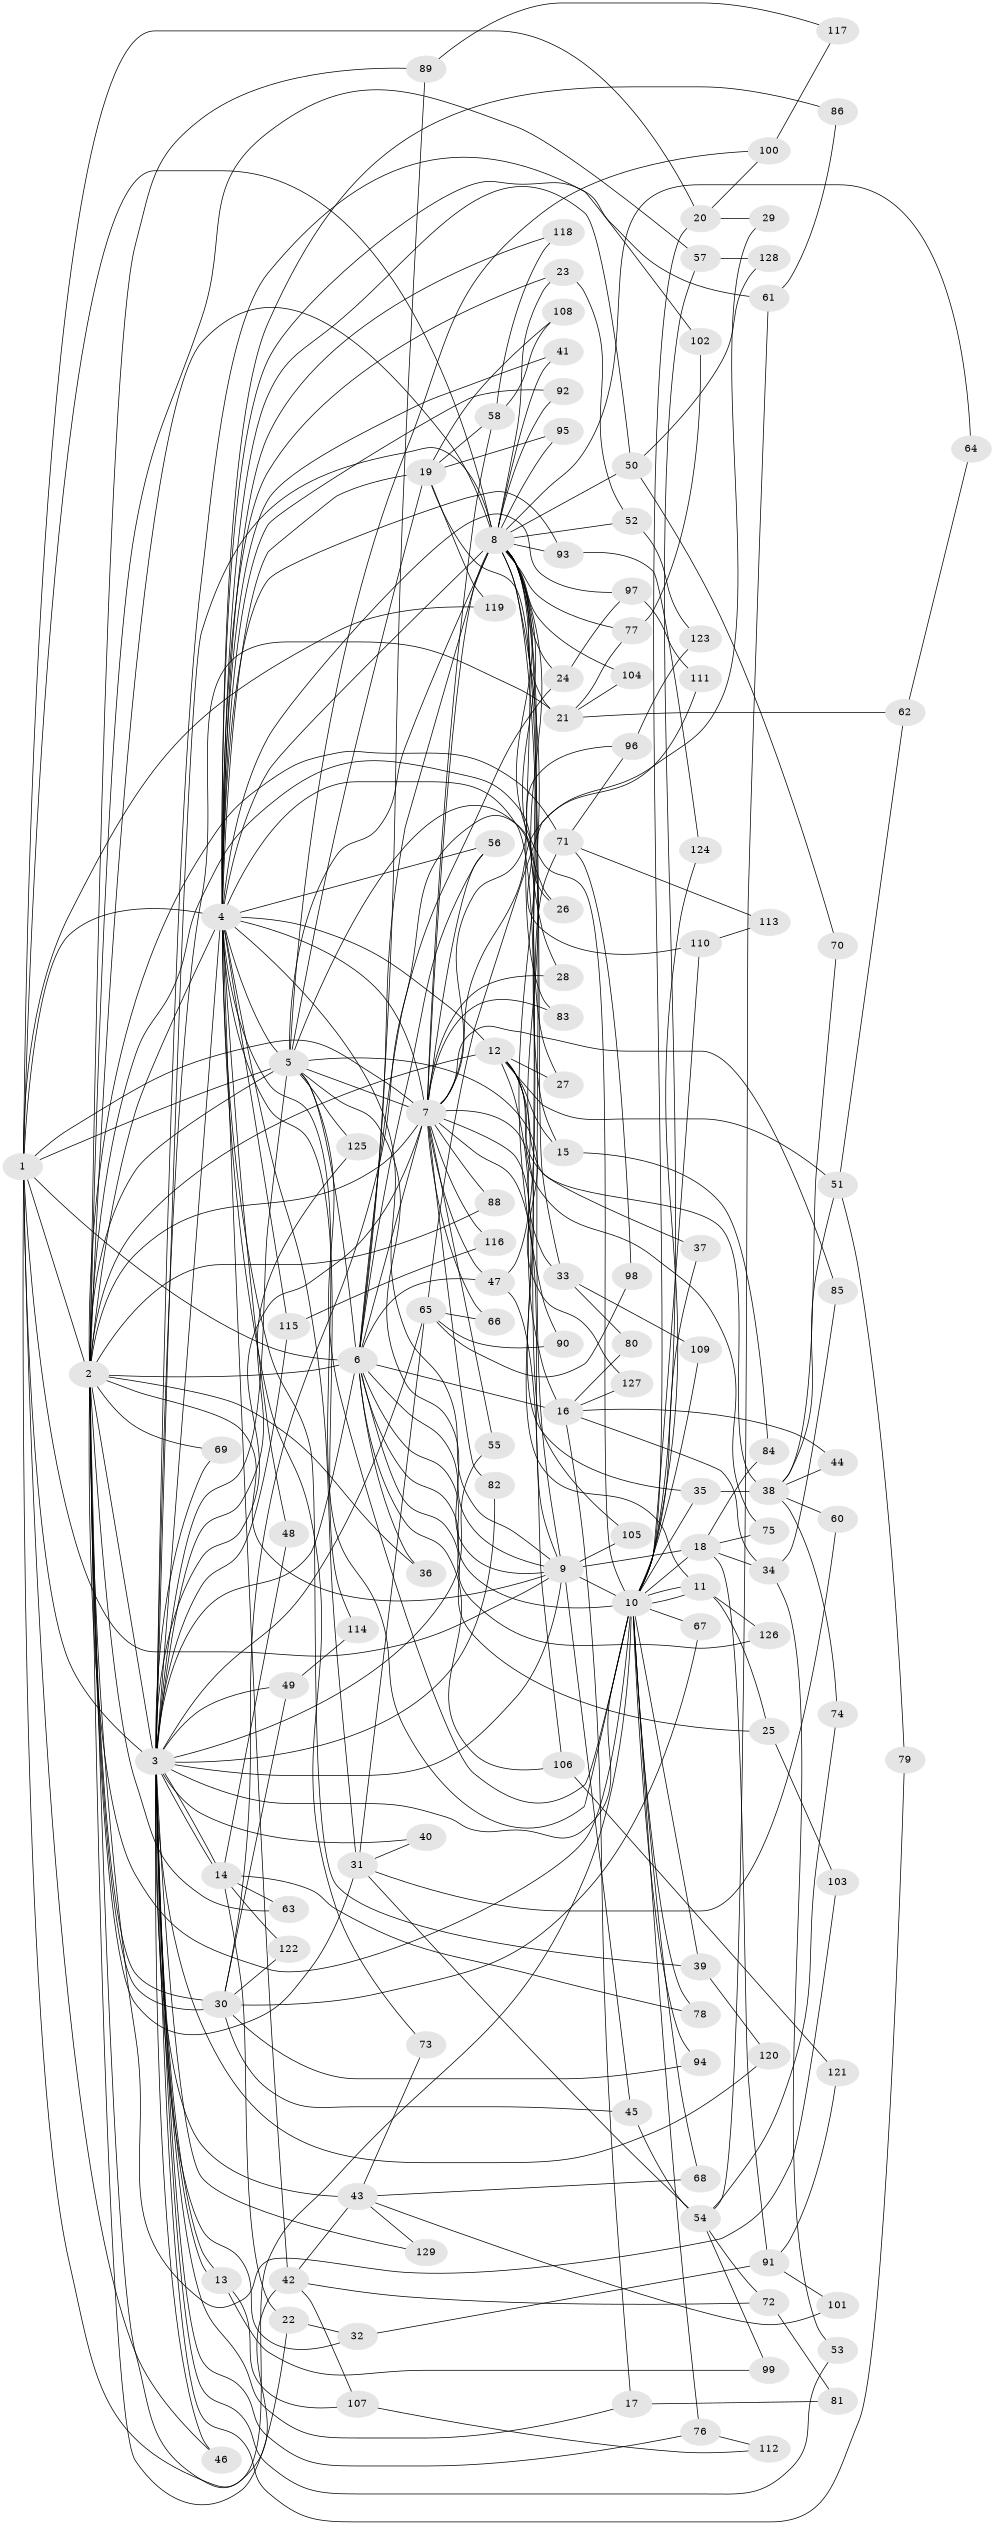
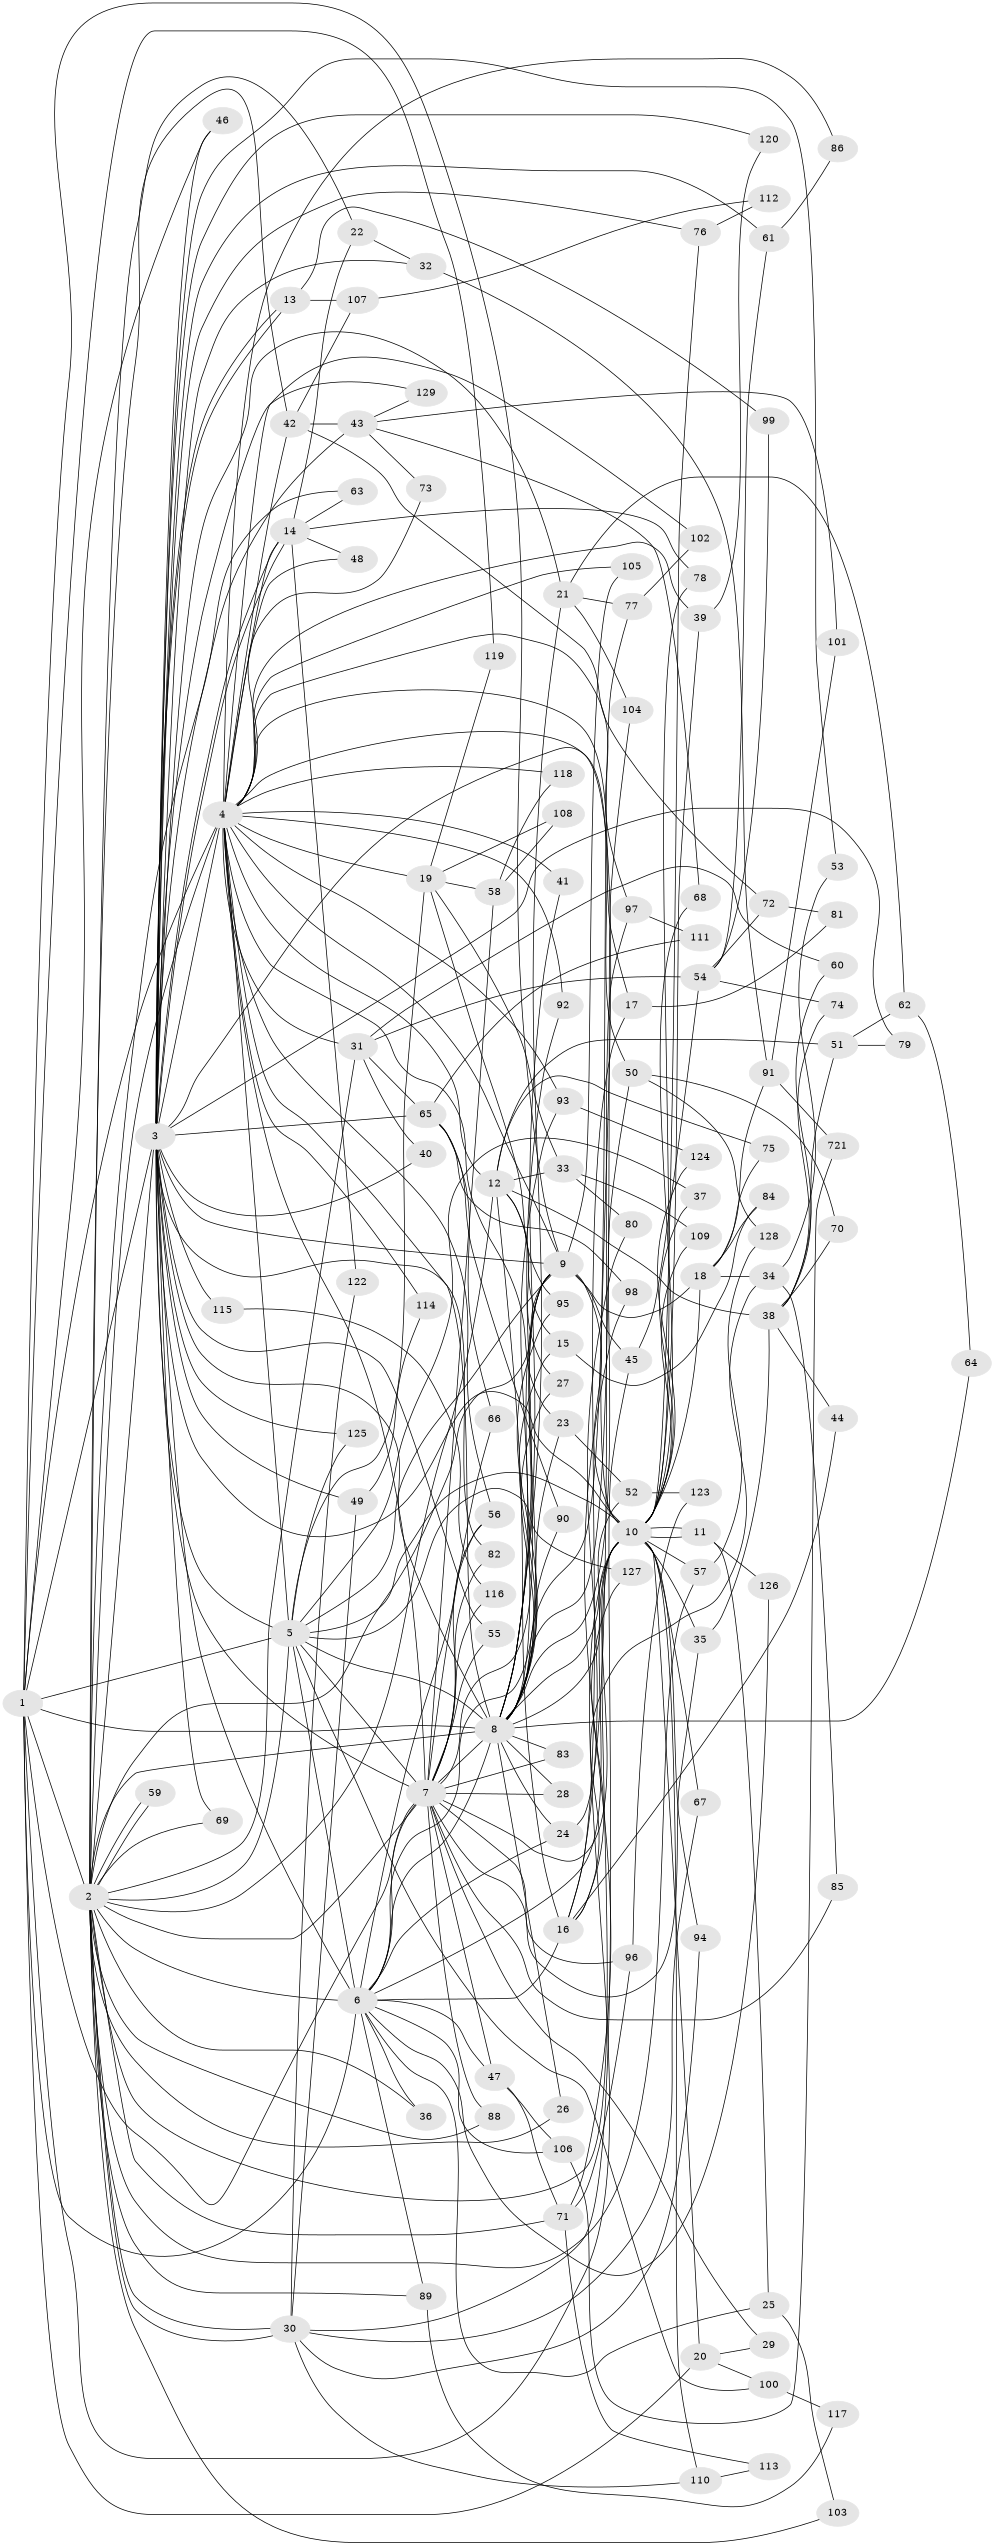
(255, 1122) -> (246, 670)
(528, 1414) -> (571, 1861)
none -> (155, 1793)
(838, 2073) -> (838, 1146)
